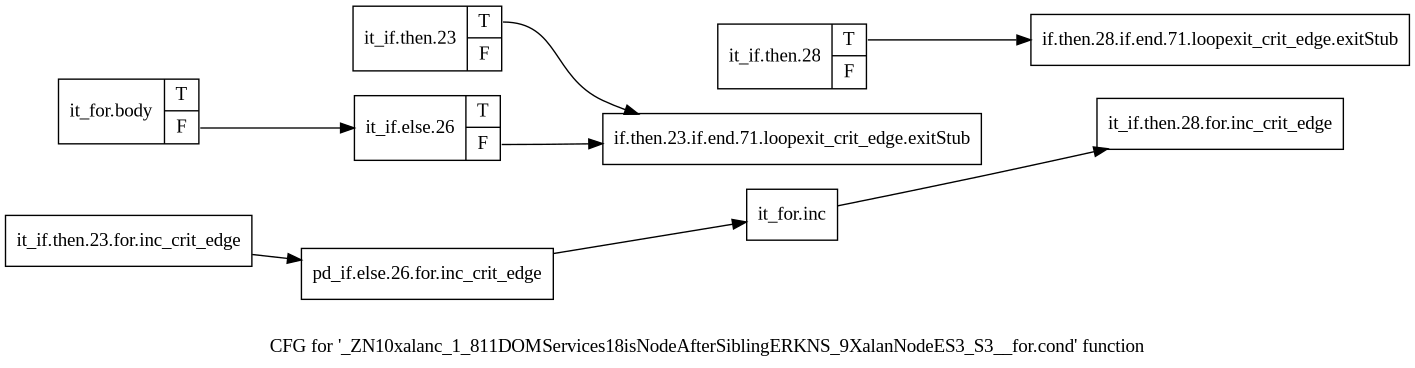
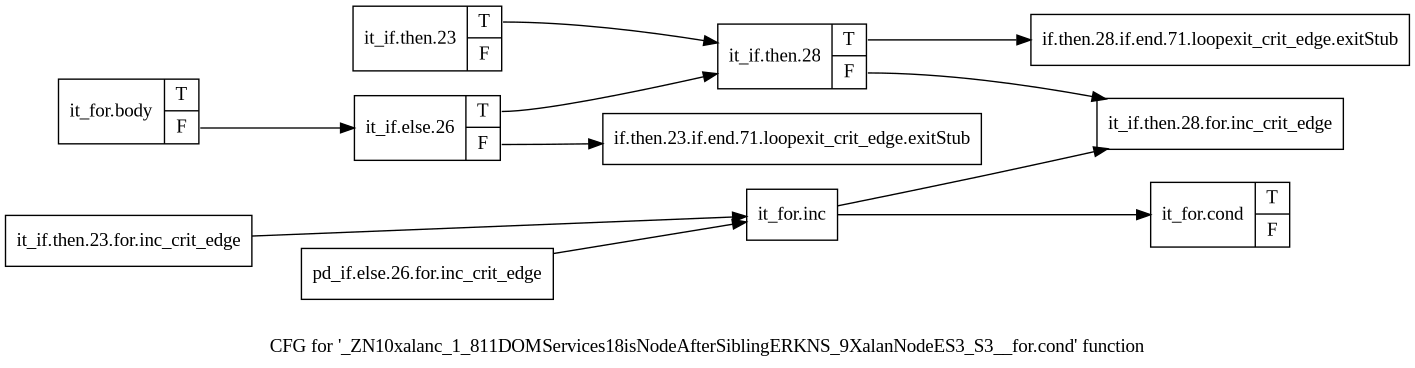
(563, 65) -> (604, 28)
none -> (980, 80)
none -> (603, 98)
none -> (1220, 215)
(270, 256) -> (492, 227)
